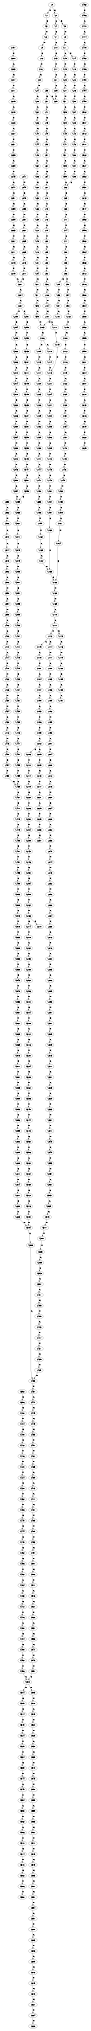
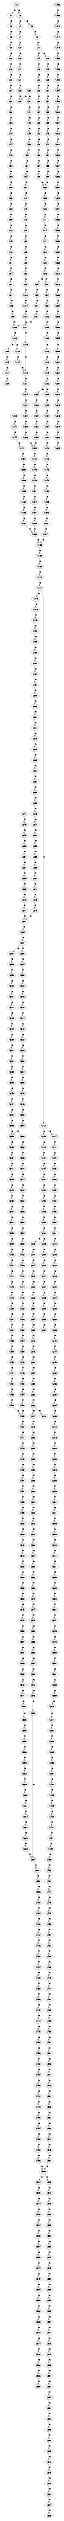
(39, 389) -> (42, 389)
(39, 442) -> (35, 442)
none -> (35, 674)
(31, 1313) -> (37, 1875)
